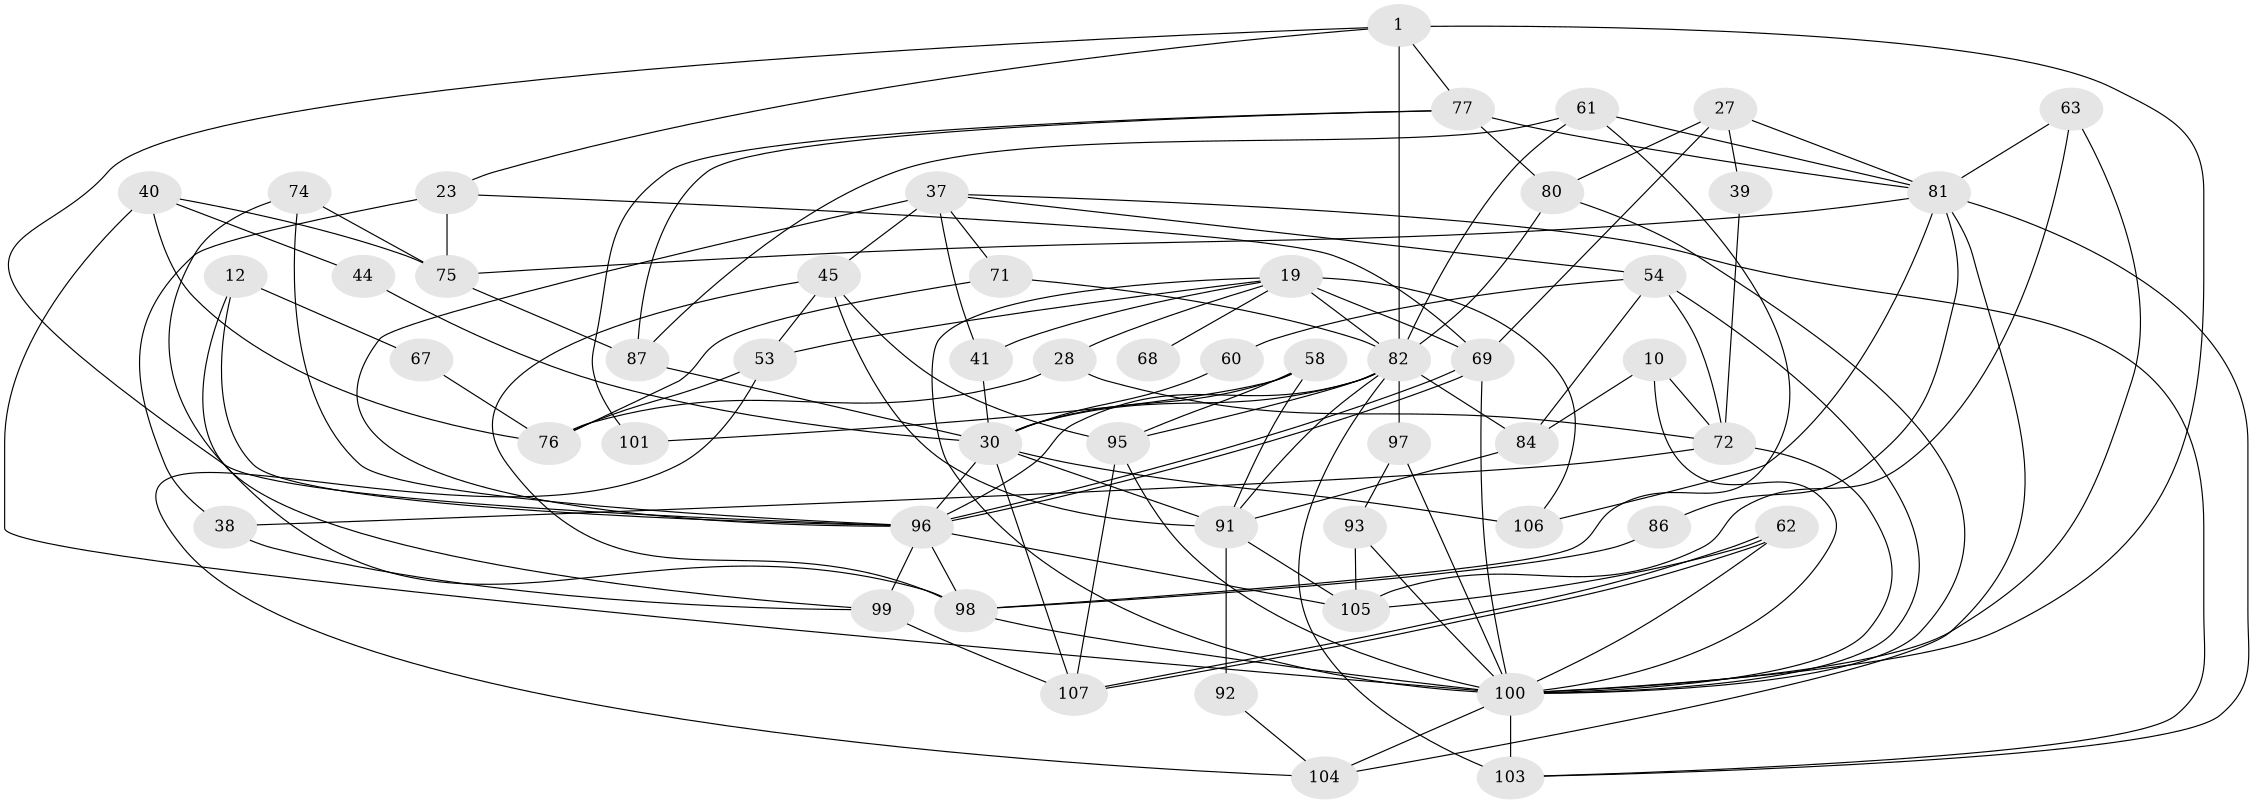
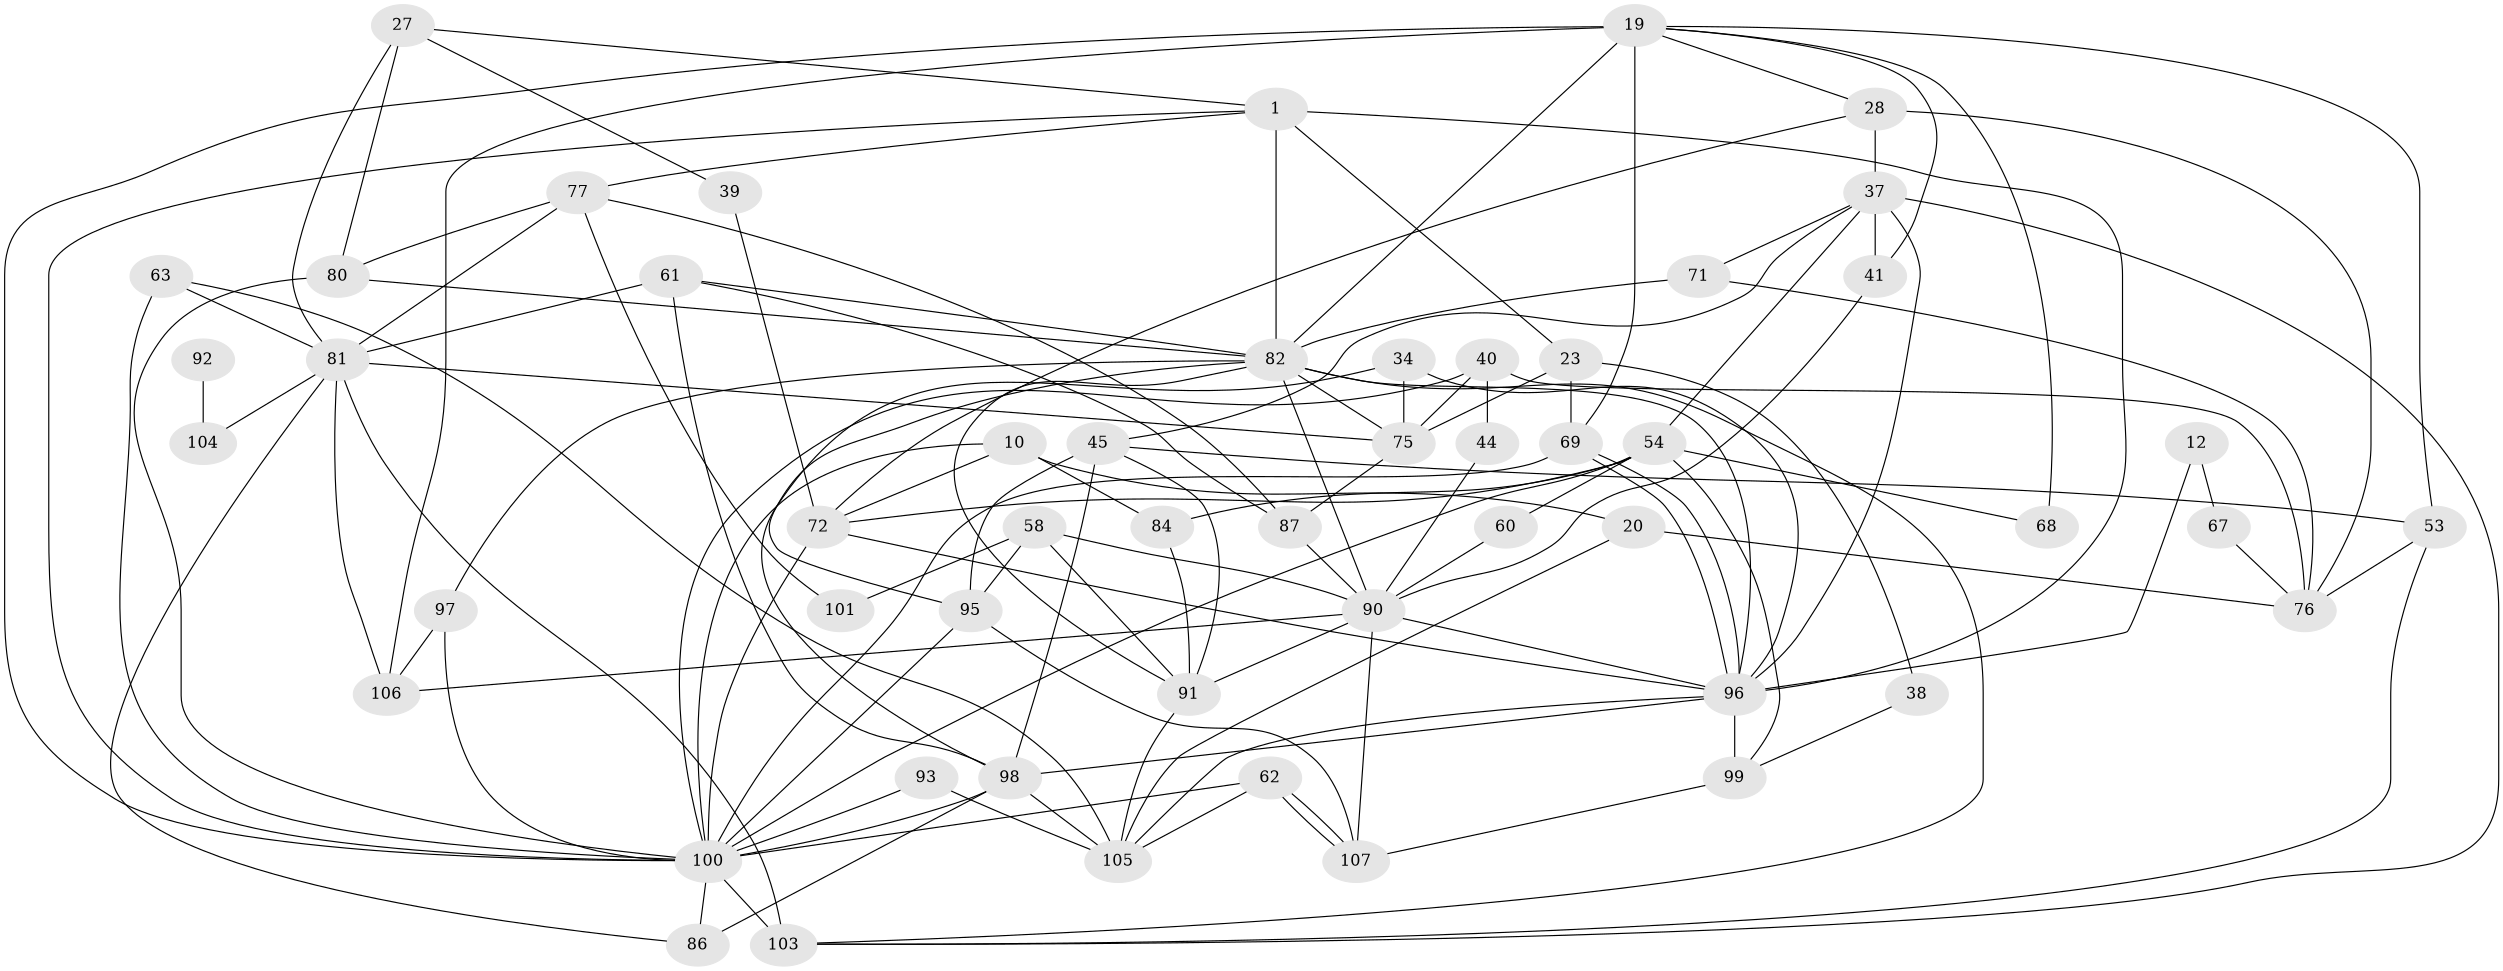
none -> (1875, 151)
(300, 193) -> (1404, 360)
(1594, 245) -> (839, 67)
(1463, 402) -> (1348, 407)
(990, 444) -> (1374, 611)
none -> (1884, 492)
(1372, 494) -> (416, 652)
(904, 500) -> (1232, 613)
none -> (1634, 527)
(442, 553) -> (1762, 601)
(1226, 611) -> none
(374, 650) -> (1736, 920)
(1411, 739) -> (703, 903)
none -> (1064, 820)
